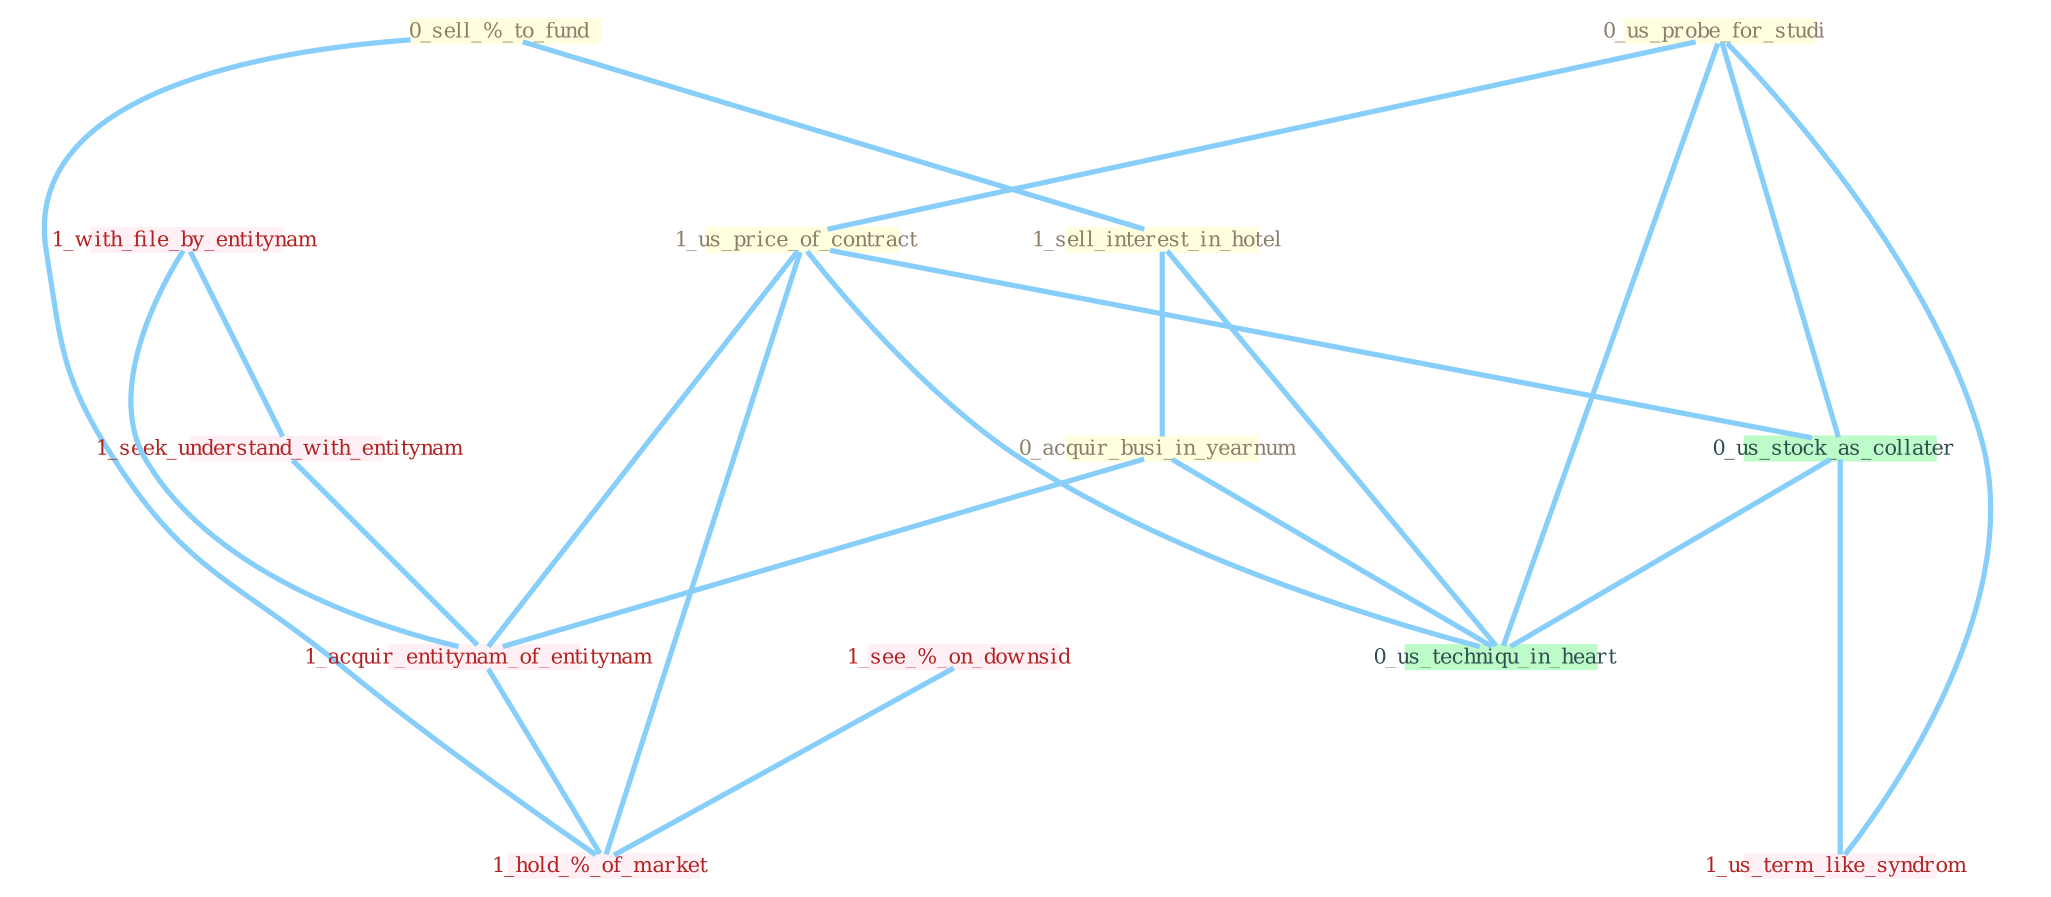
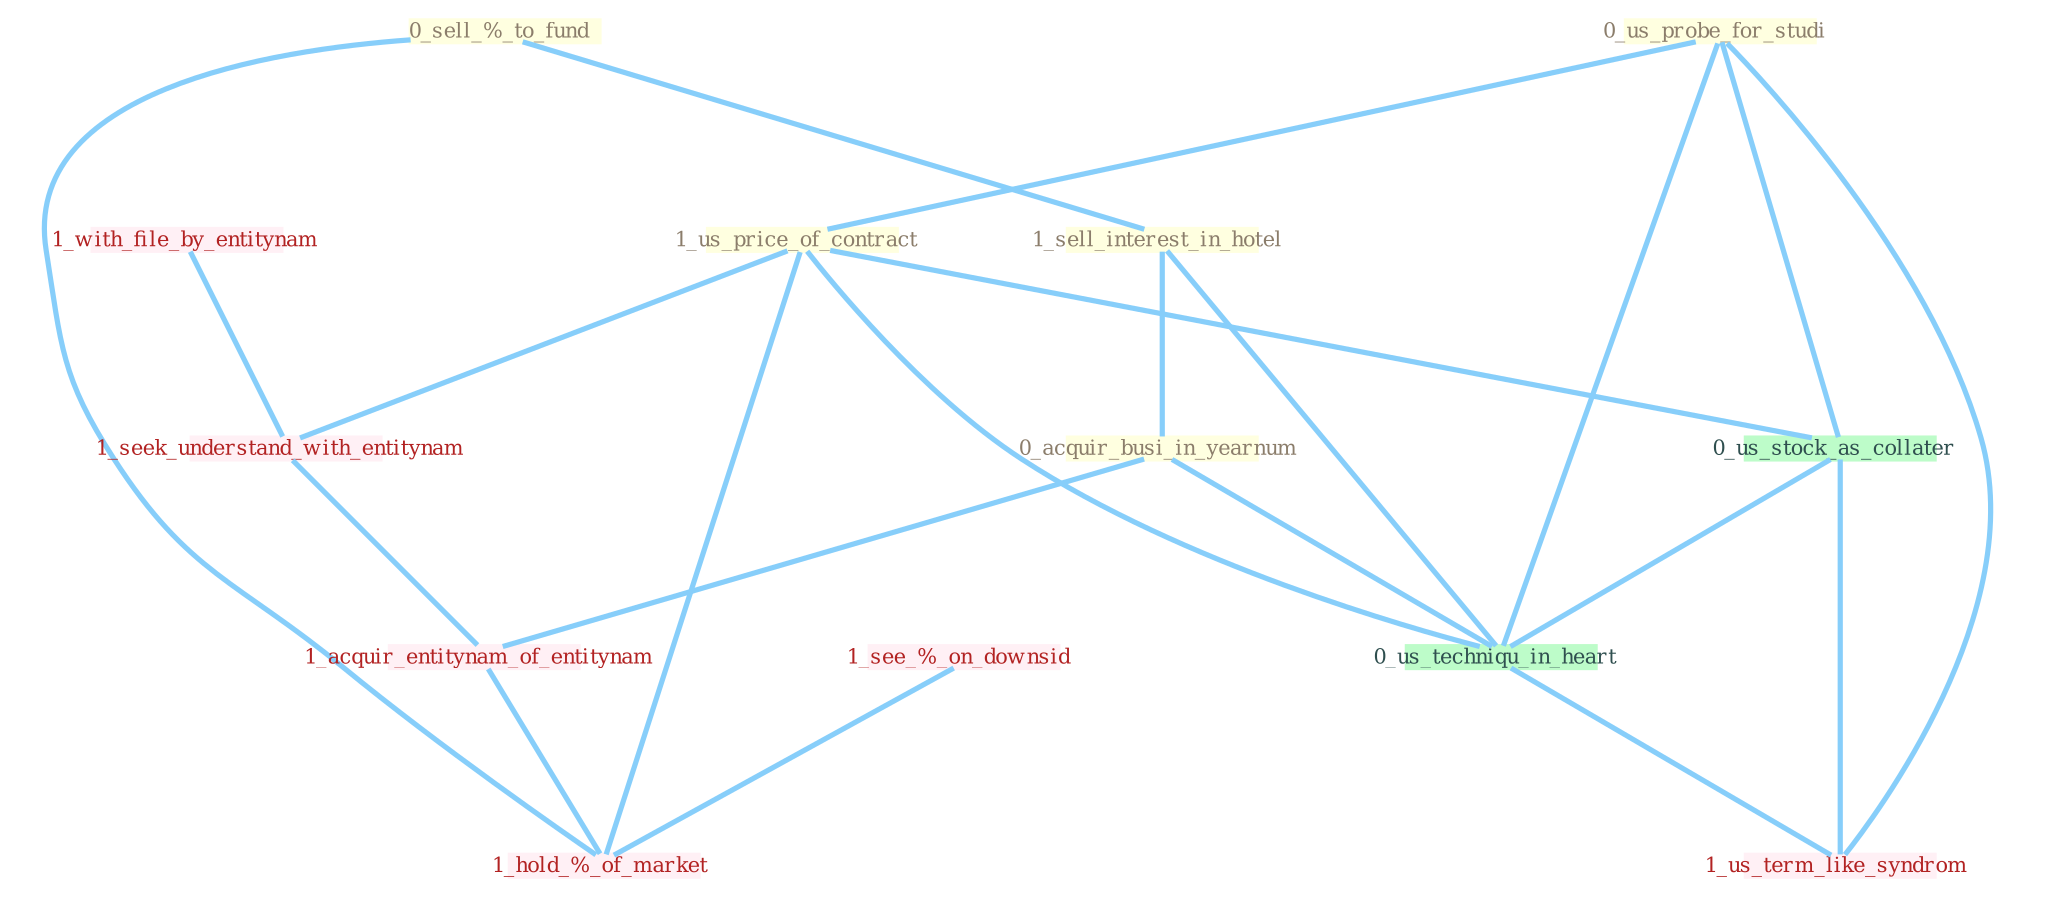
(135, 433) -> none
(643, 449) -> (544, 344)
none -> (1671, 762)
